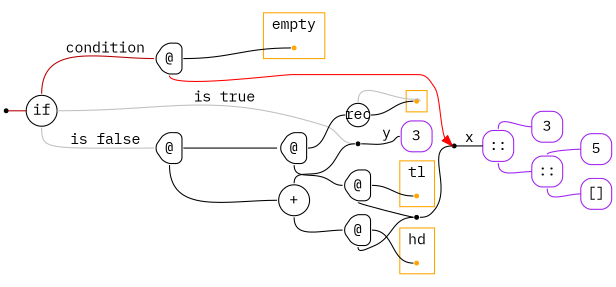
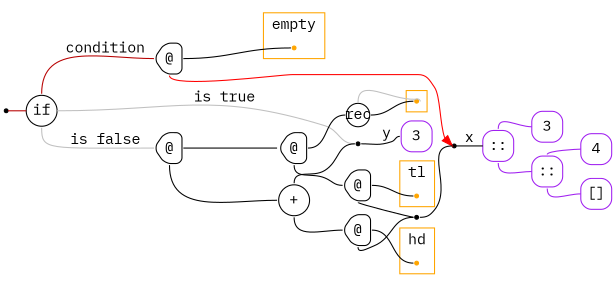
(596, 149) -> (596, 149)
